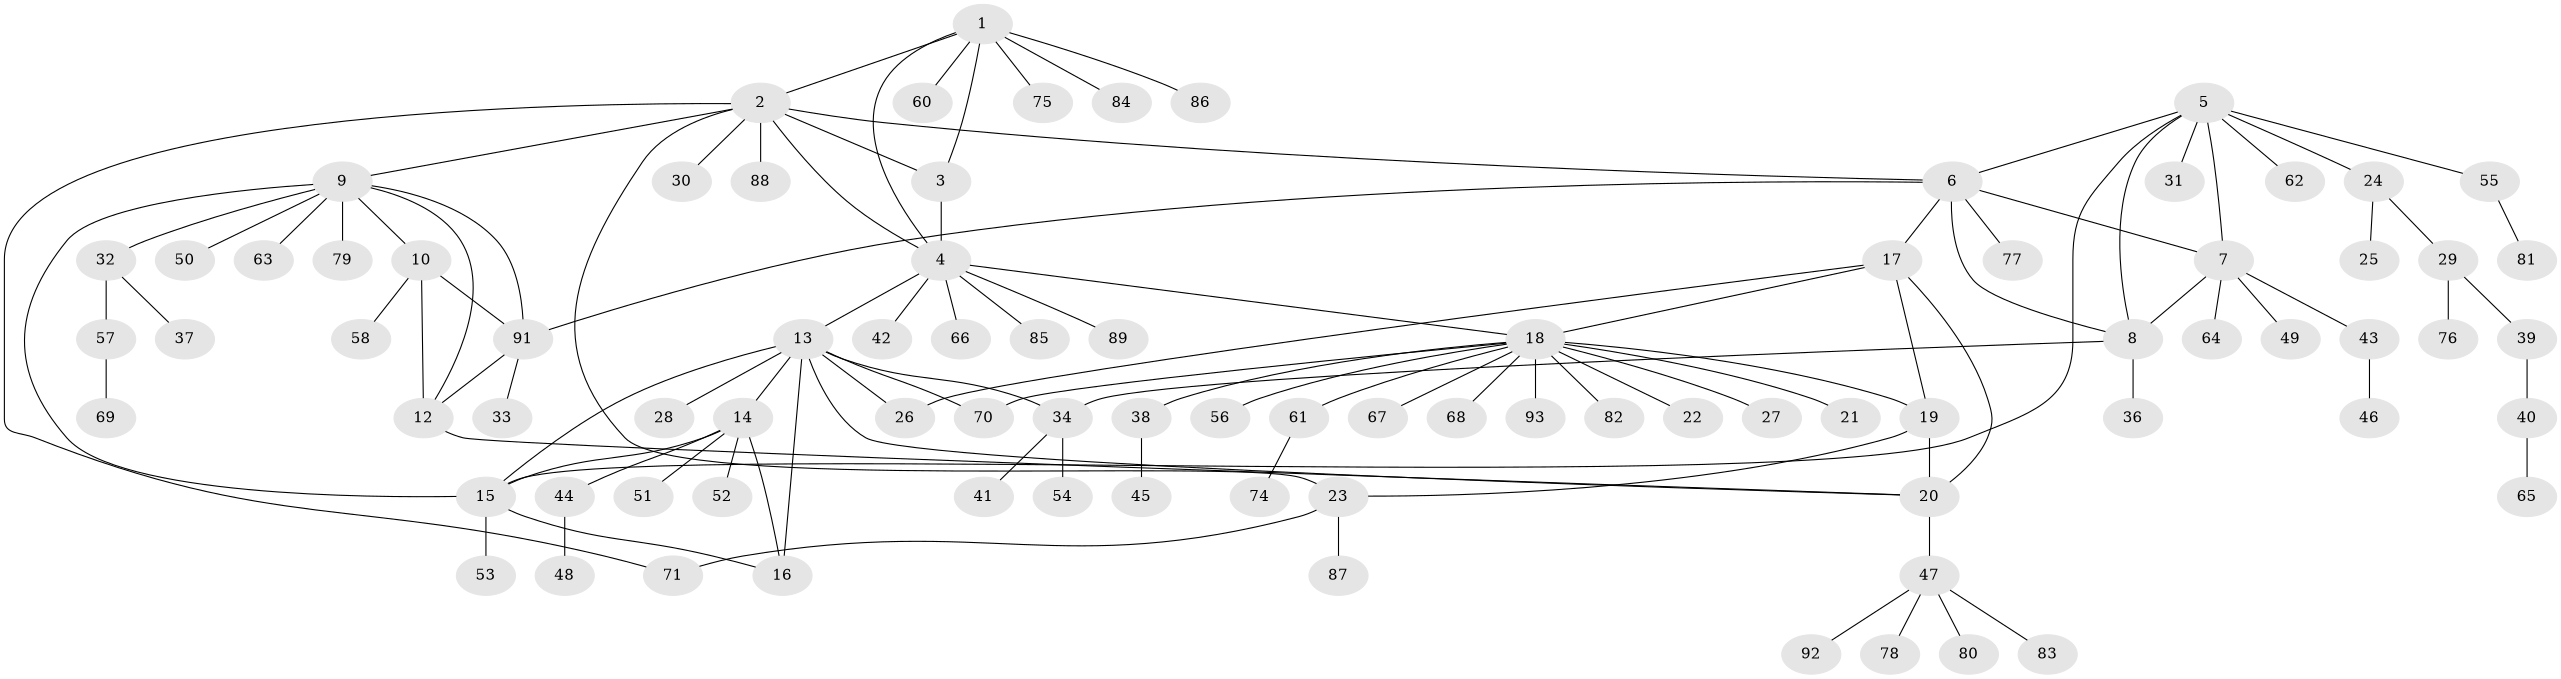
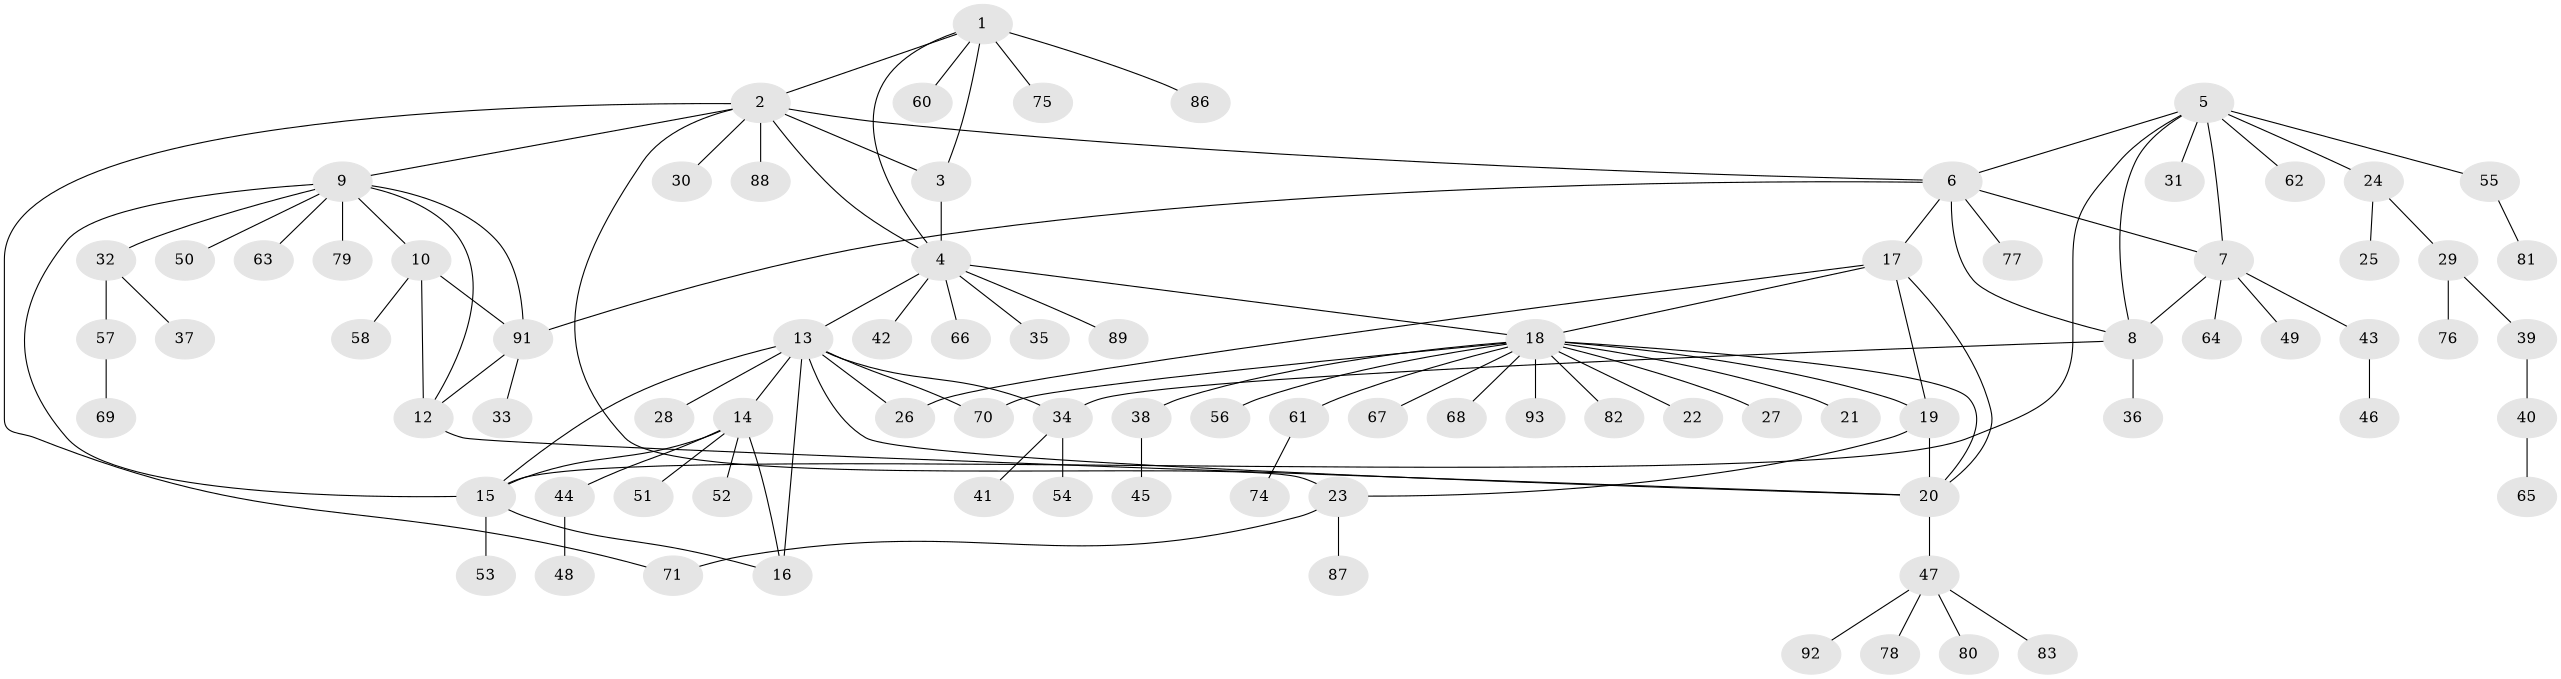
(1122, 103) -> none
(1040, 339) -> (1040, 339)
none -> (1815, 364)
